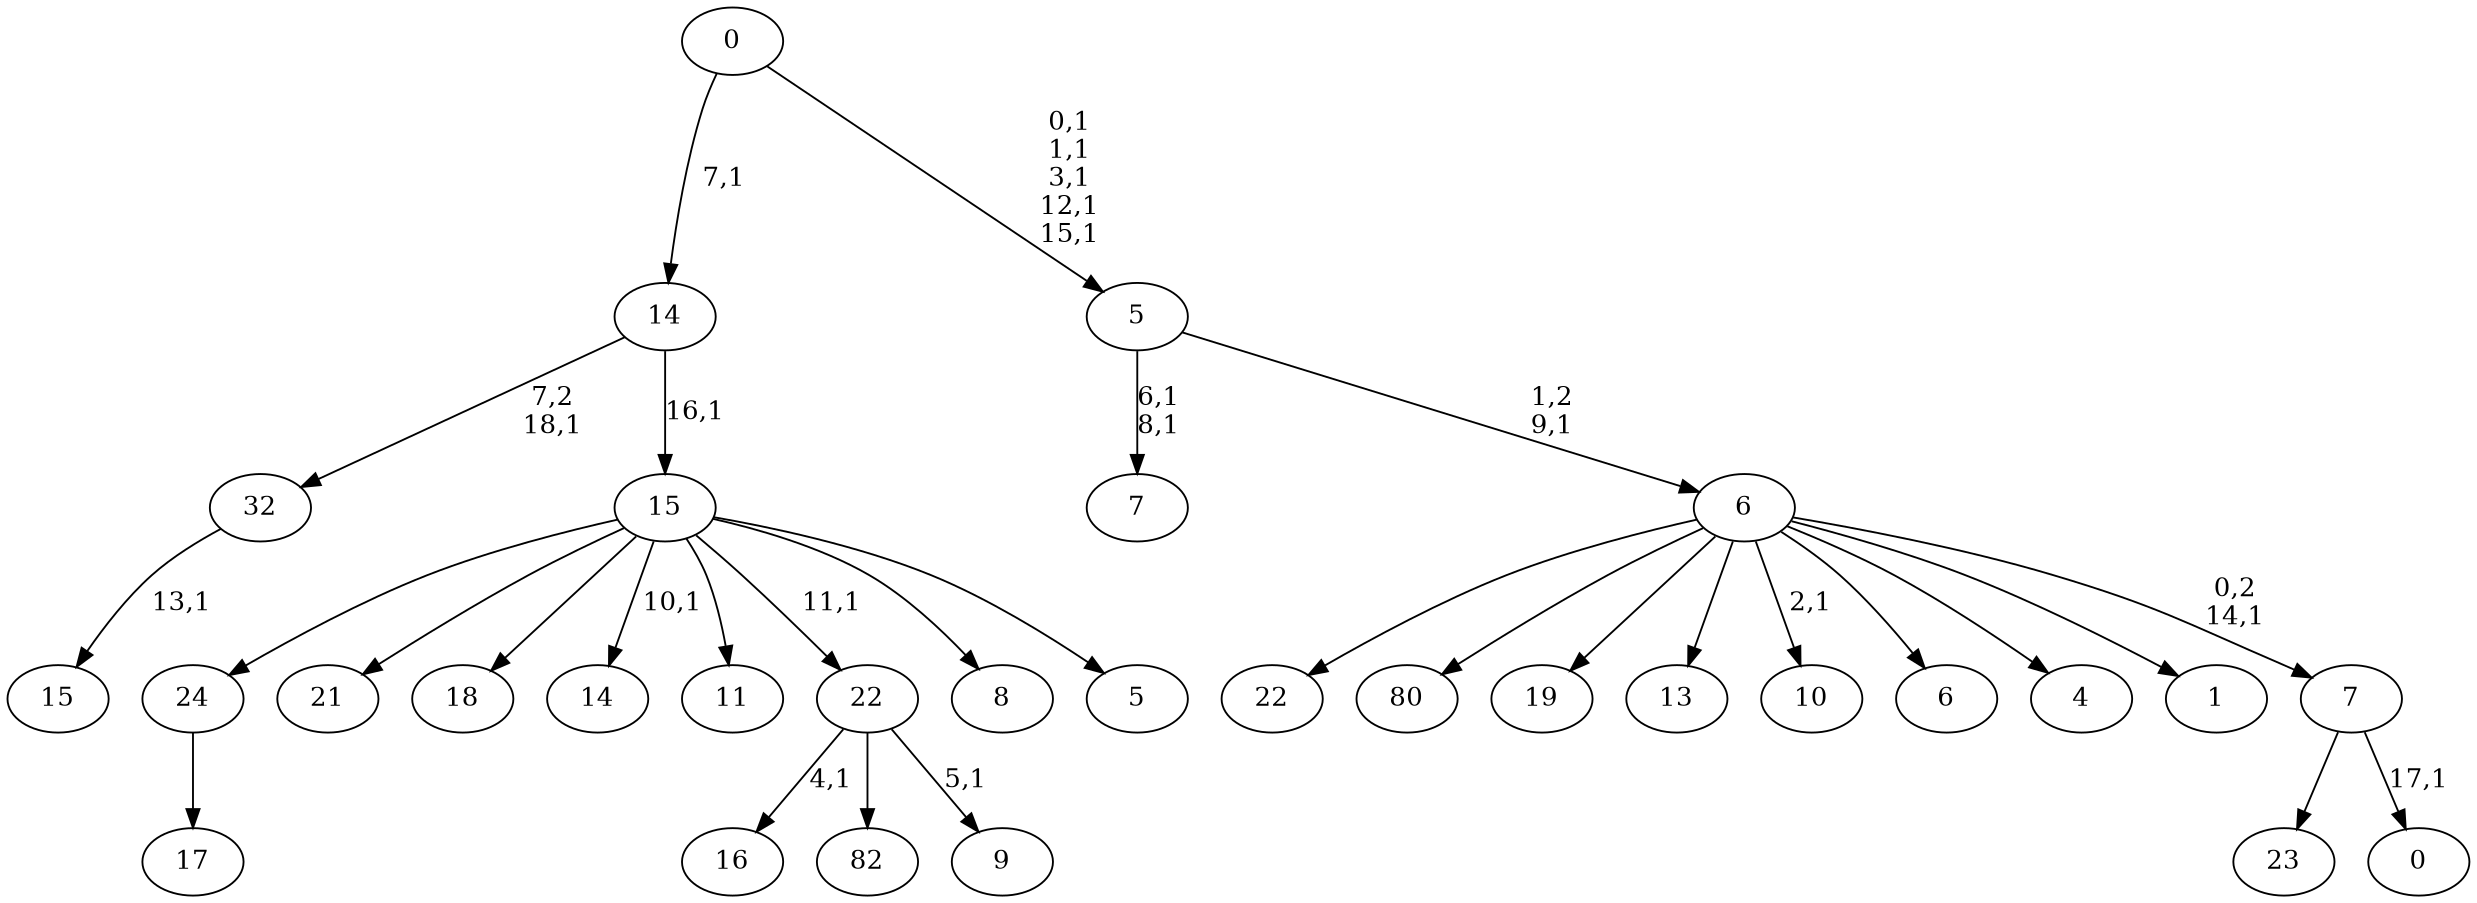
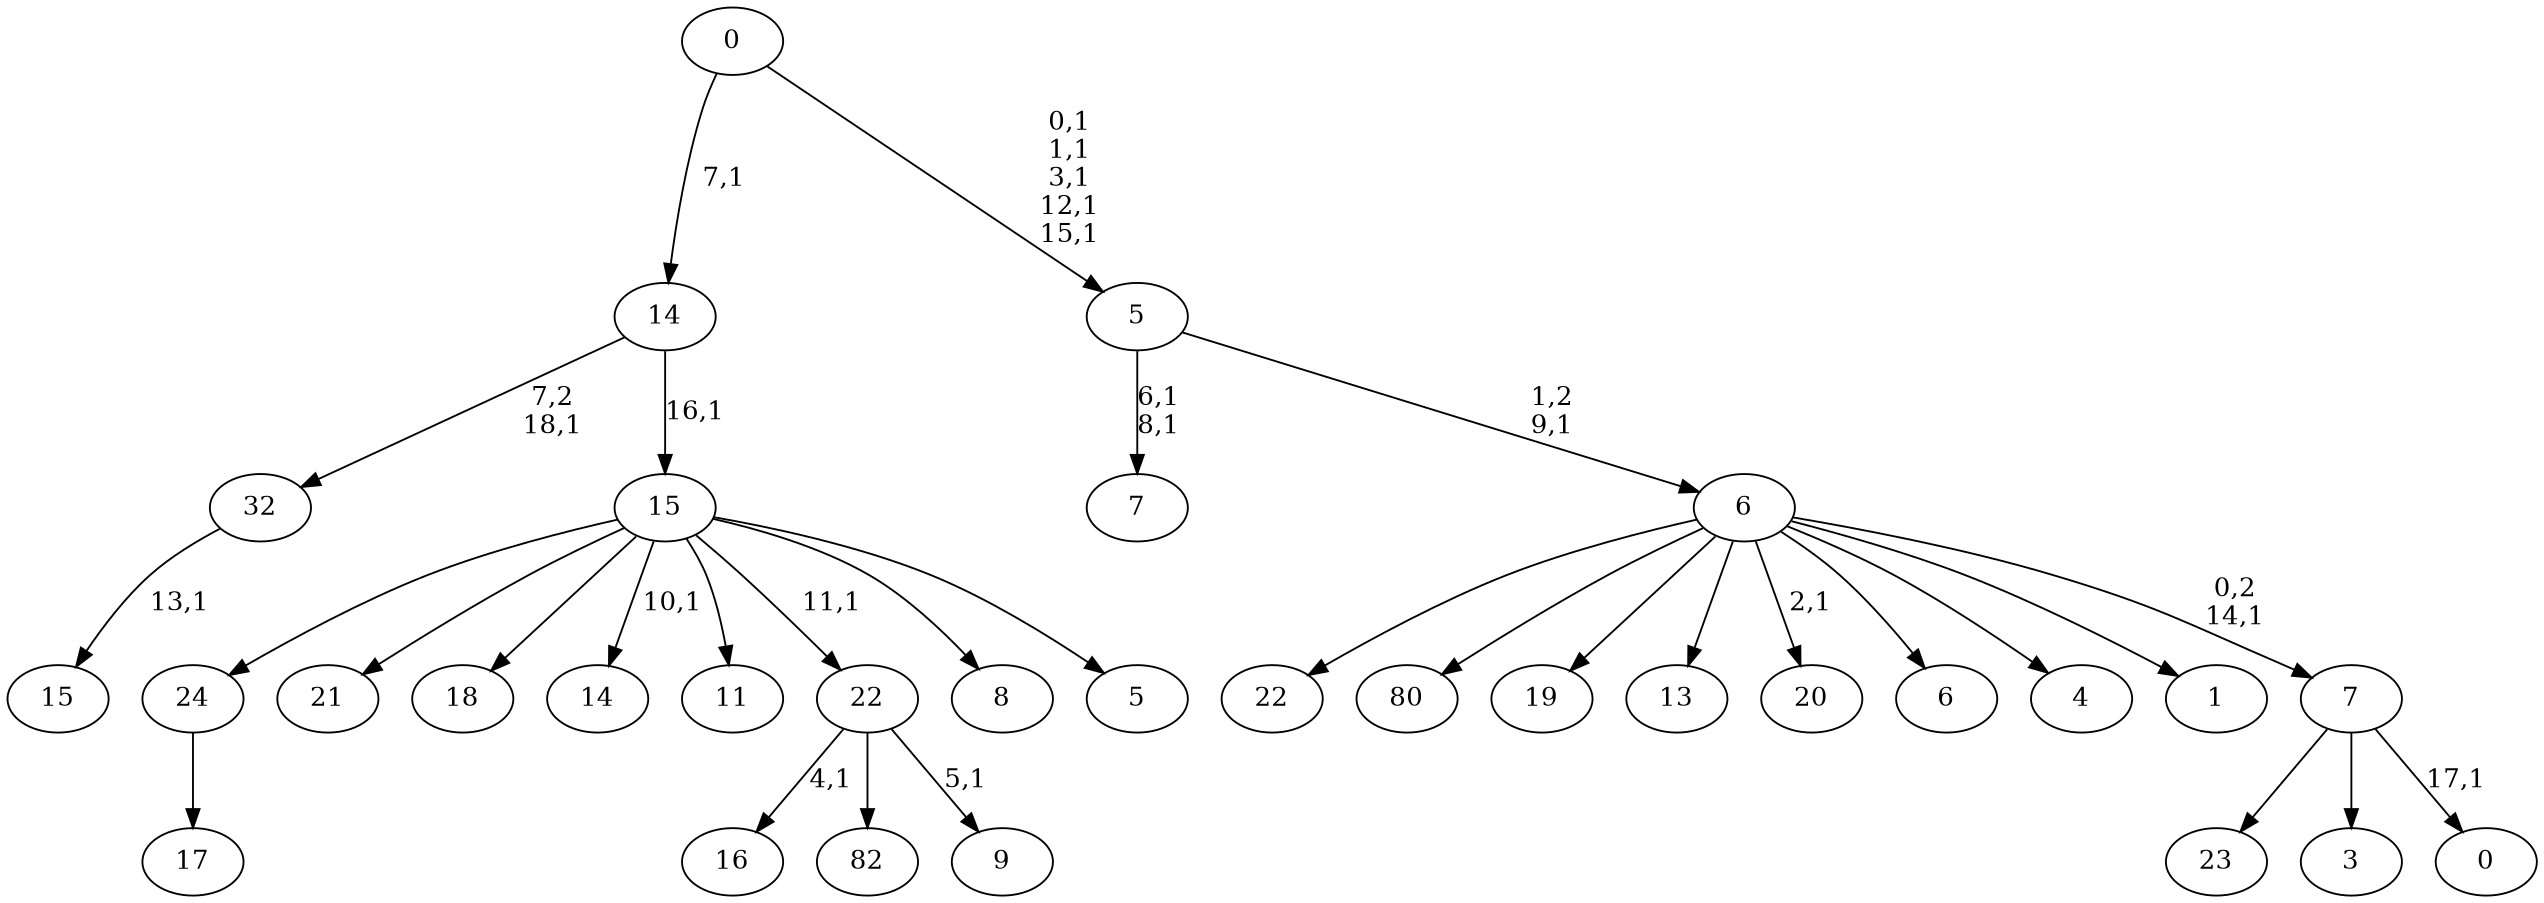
(1812, 699) -> (1812, 699)
none -> (2351, 862)
